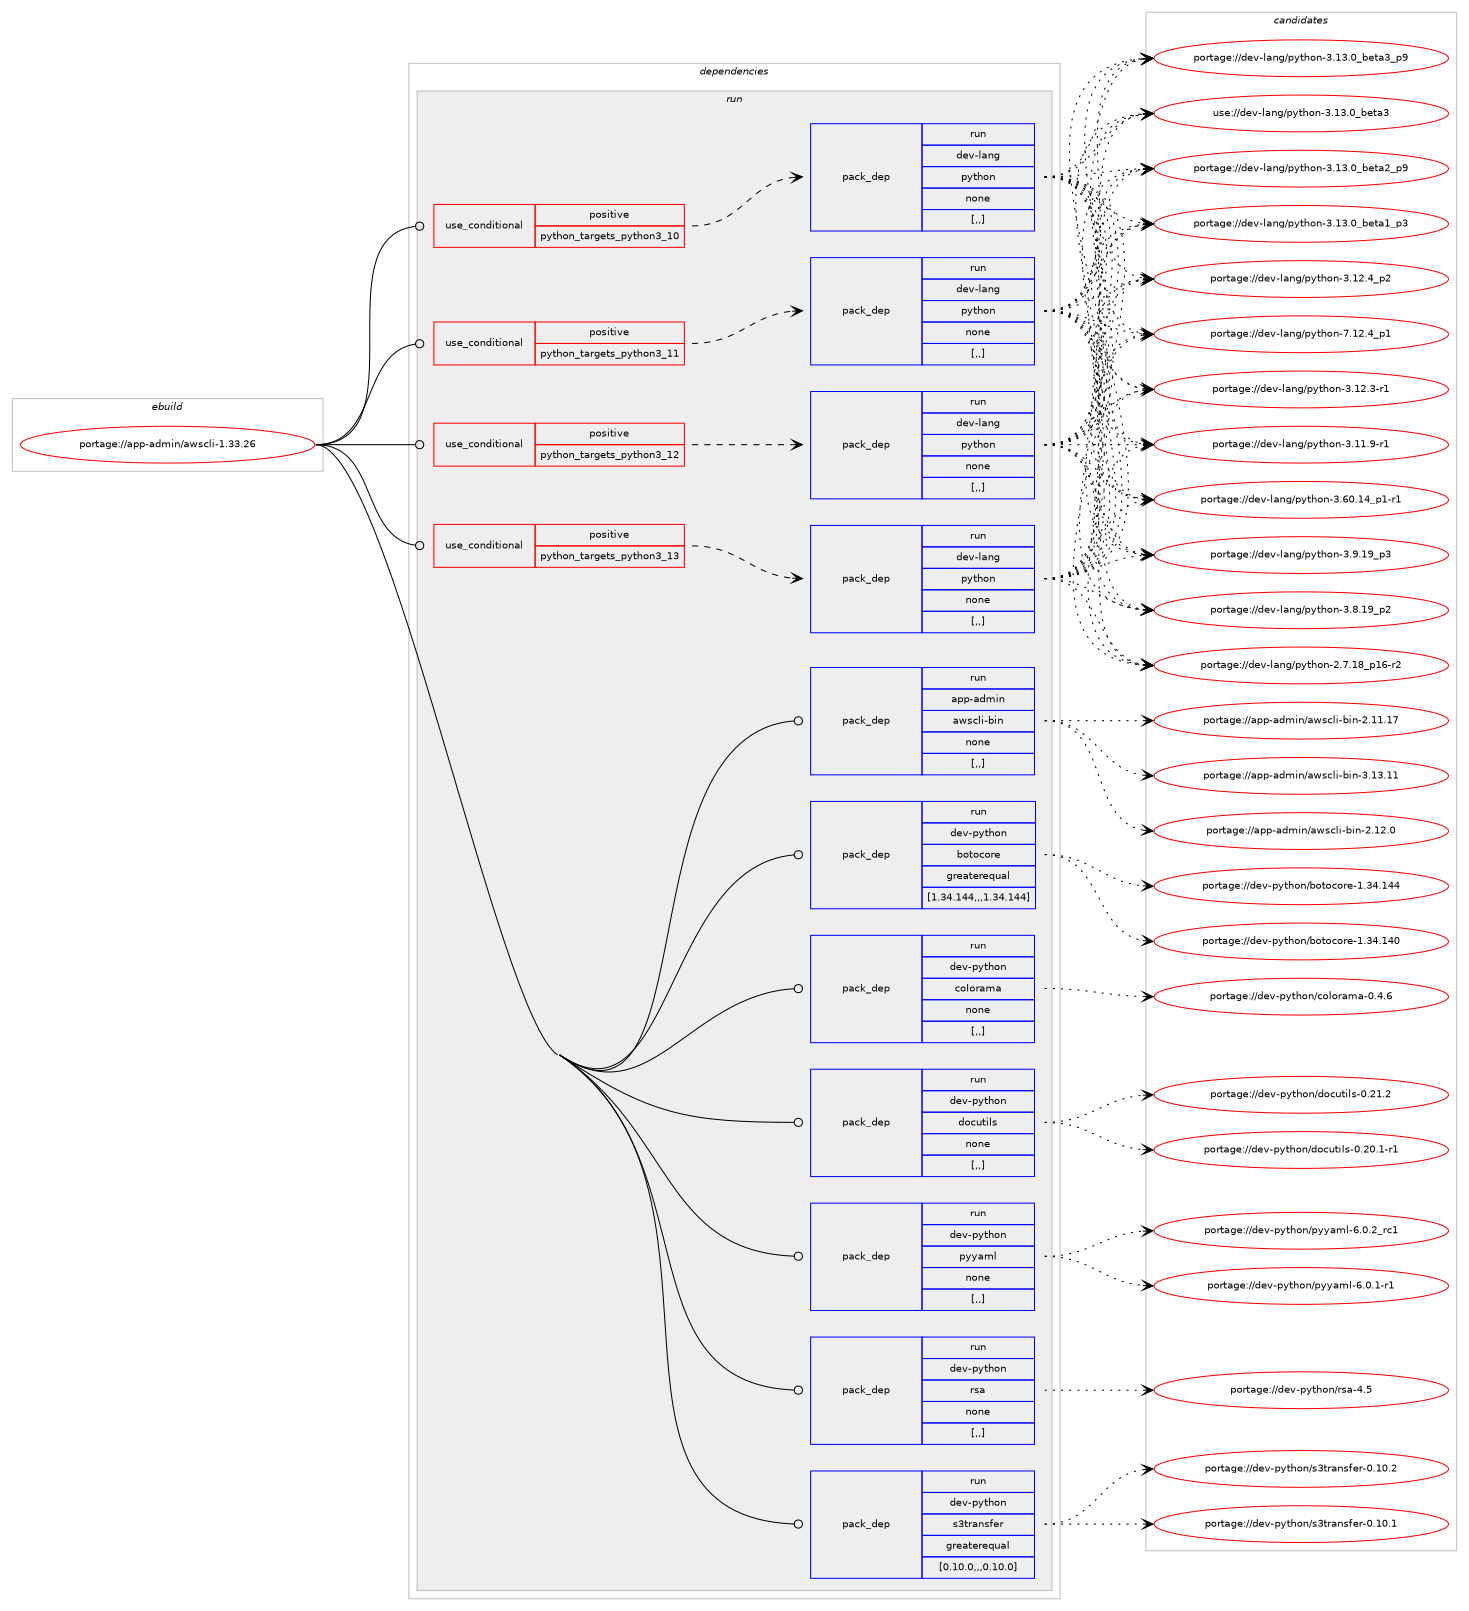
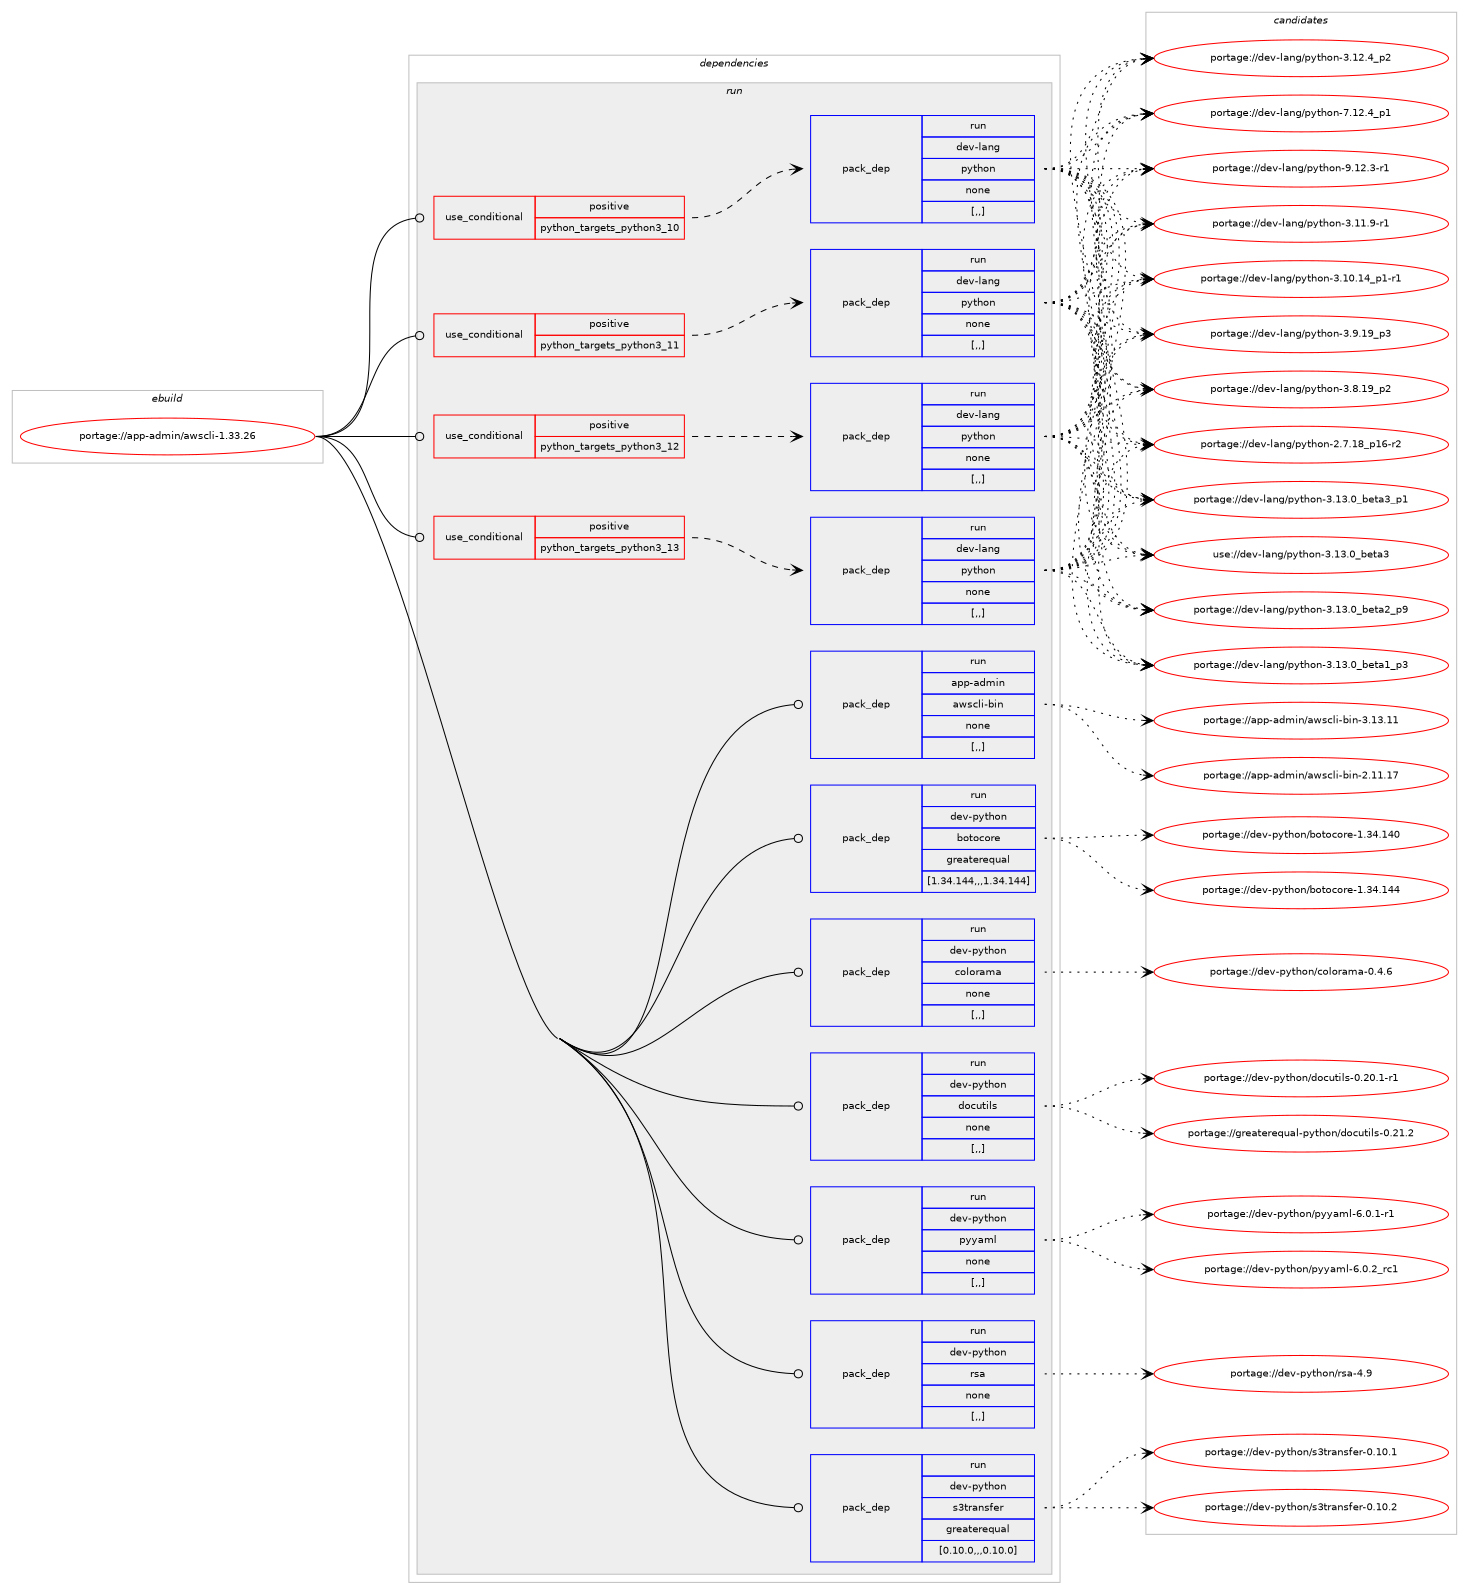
(1301, 58) -> (1301, 500)
(1301, 389) -> (1301, 169)
(1301, 500) -> (1301, 279)
(1301, 831) -> none
(1301, 1095) -> (1301, 1134)
(1301, 1390) -> (1301, 1374)
